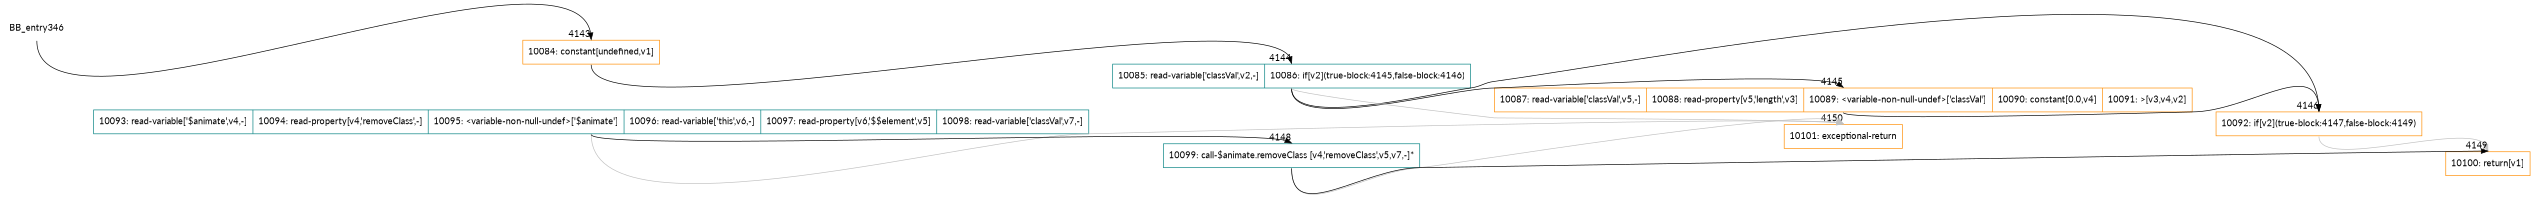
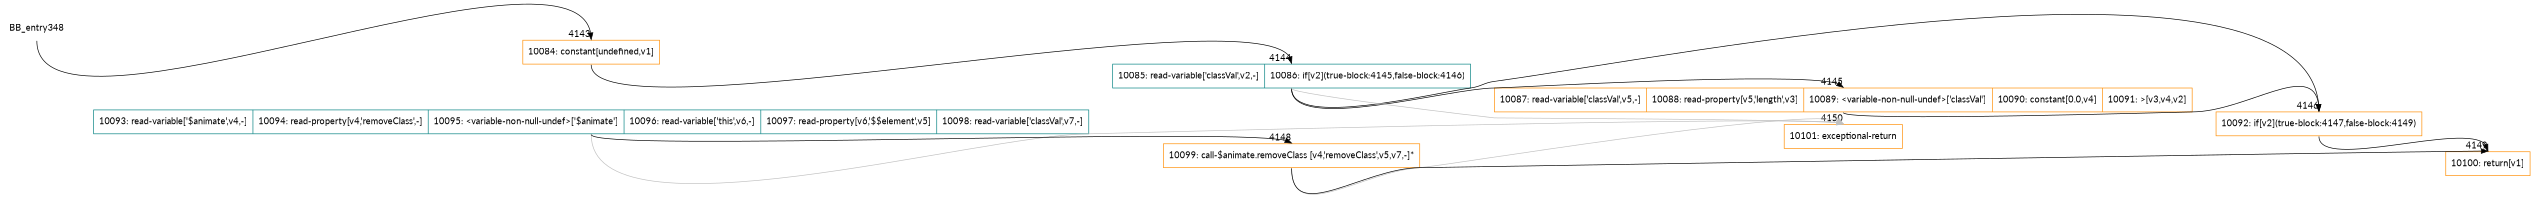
(37, 28) -> (37, 28)
(2400, 144) -> (2400, 144)
(1292, 156) -> (1292, 156)
